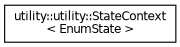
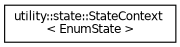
(90, 24) -> (90, 24)
